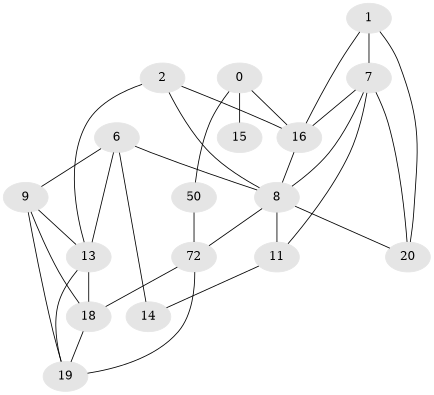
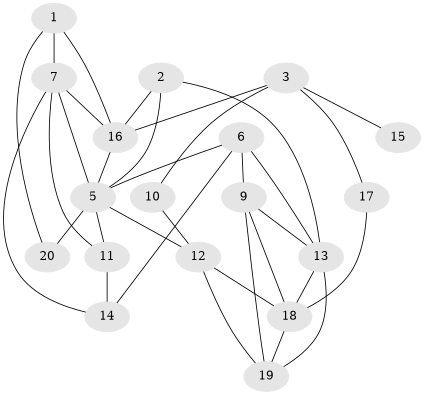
(240, 78) -> (286, 78)
(398, 166) -> (4, 220)
(194, 197) -> (153, 197)
(277, 197) -> (93, 197)
none -> (367, 197)
(194, 257) -> (198, 257)
